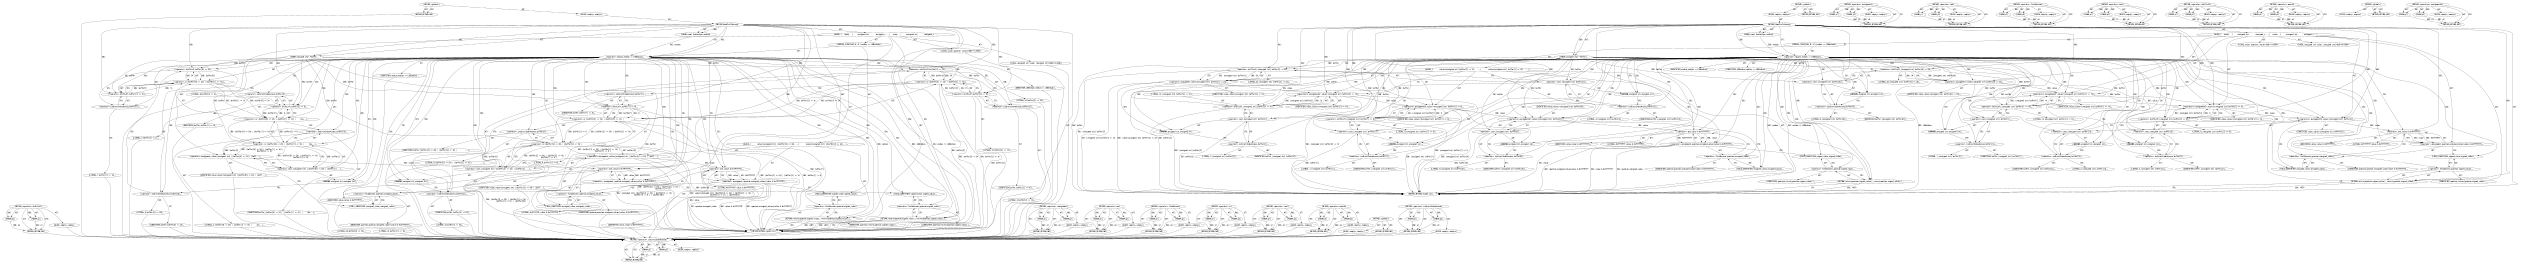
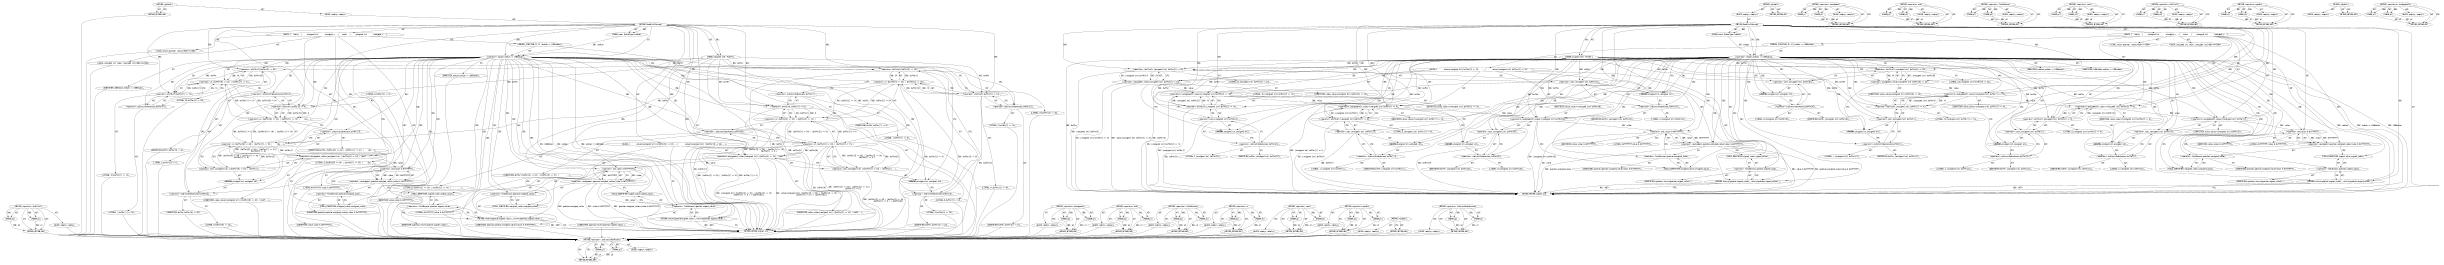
none -> (1896, 76)
none -> (236, 86)
none -> (115, 120)
none -> (897, 138)
